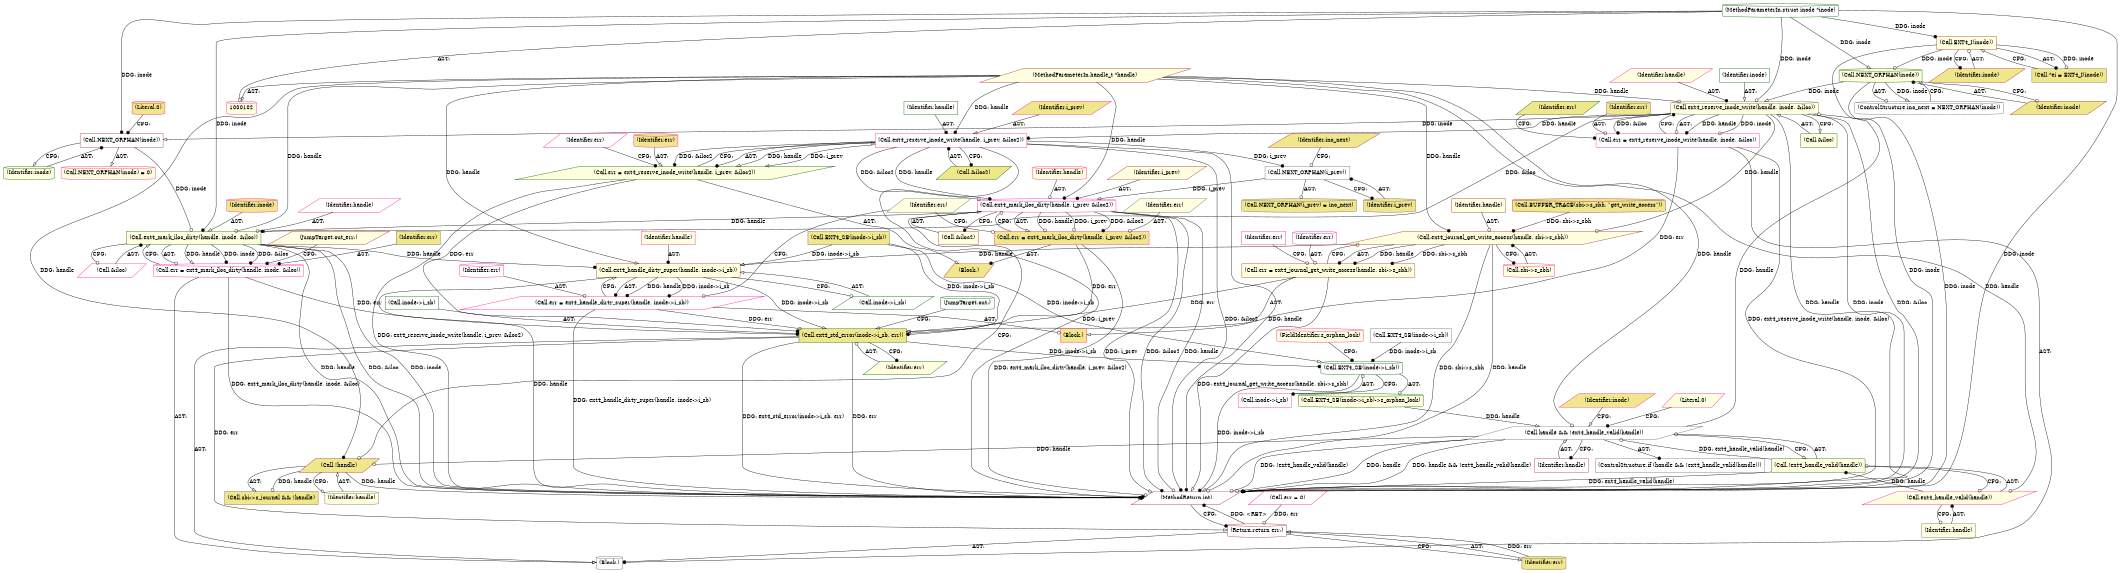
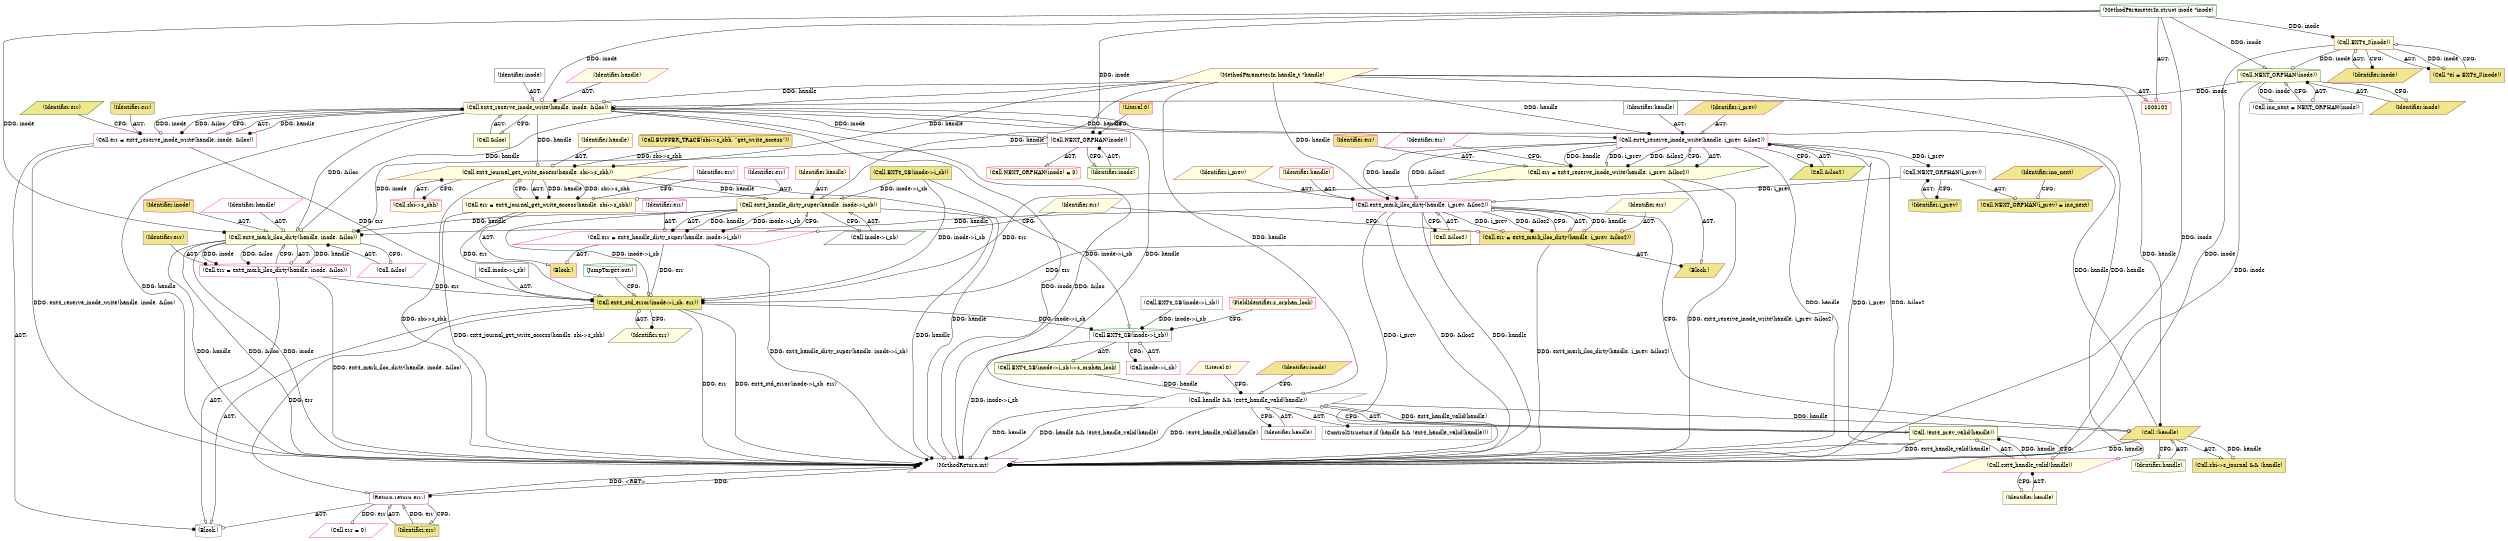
(1929, 108) -> (2306, 108)
none -> (1556, 133)
(1316, 155) -> (2042, 188)
(329, 238) -> none
(418, 258) -> (548, 215)
(1818, 466) -> (1953, 433)
(1273, 513) -> (363, 511)
(1211, 514) -> (722, 482)
